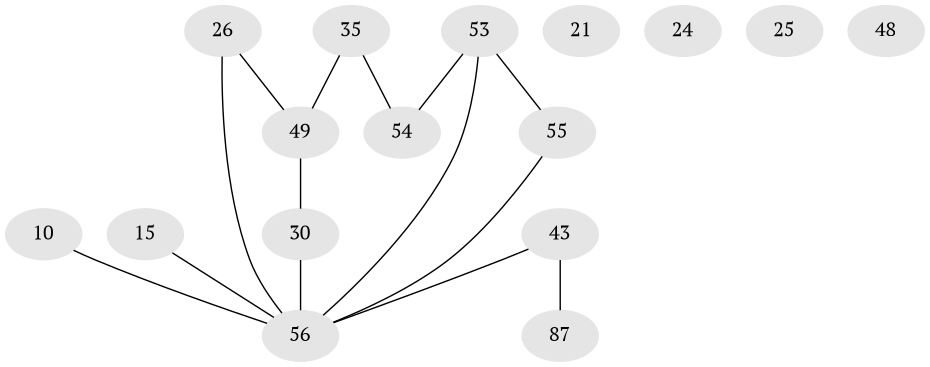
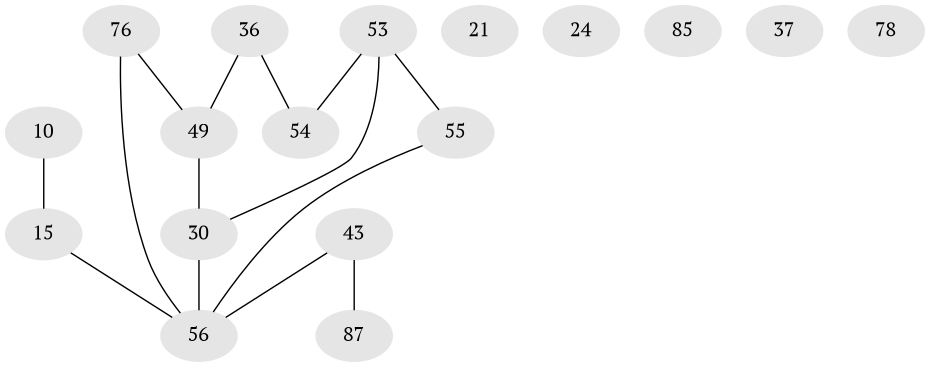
(223, 31) -> (121, 31)
(351, 31) -> (250, 31)
(785, 31) -> (683, 31)
none -> (785, 31)
(886, 31) -> (886, 31)
(427, 201) -> (339, 167)
(170, 289) -> (44, 184)
